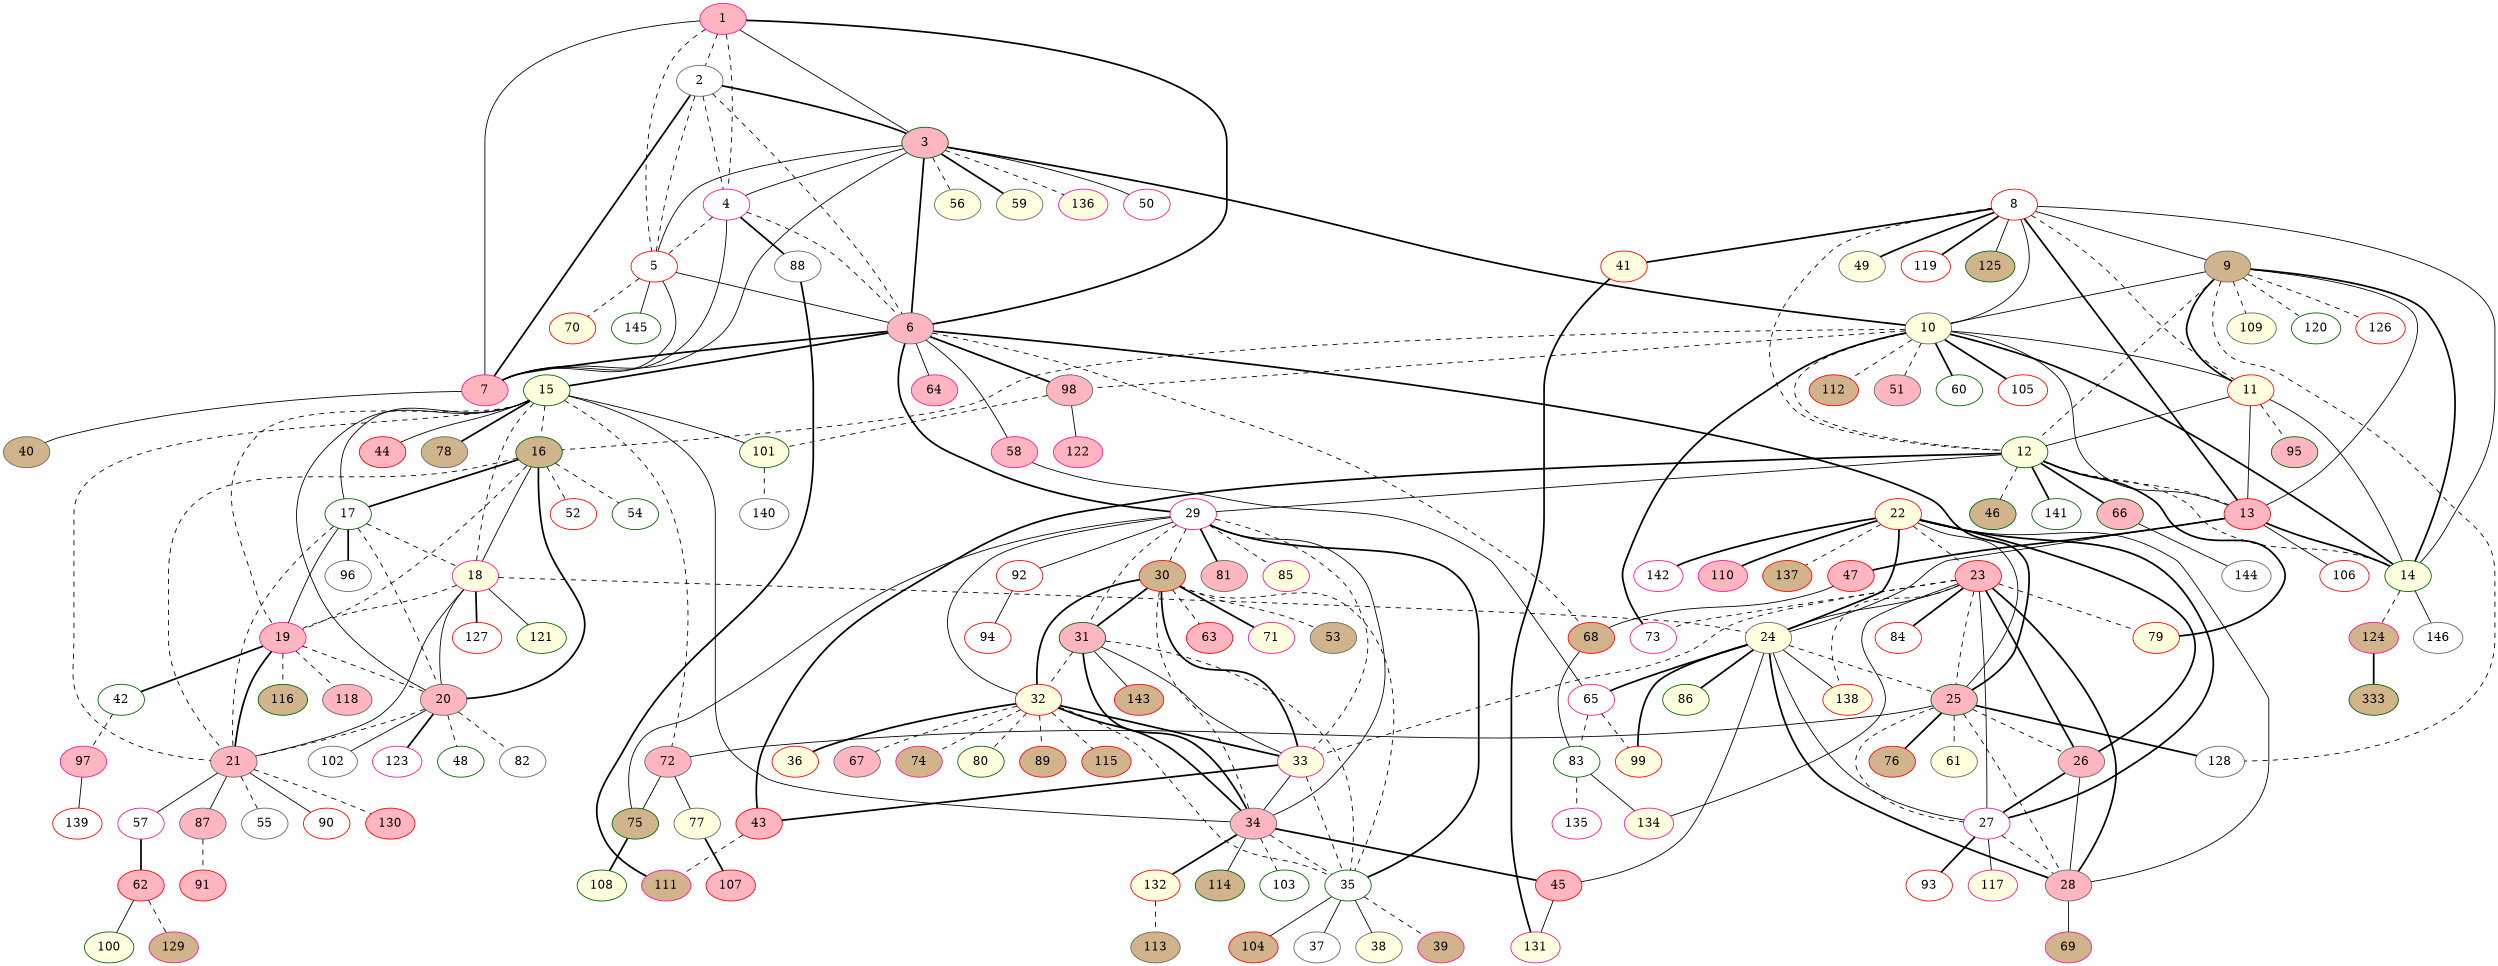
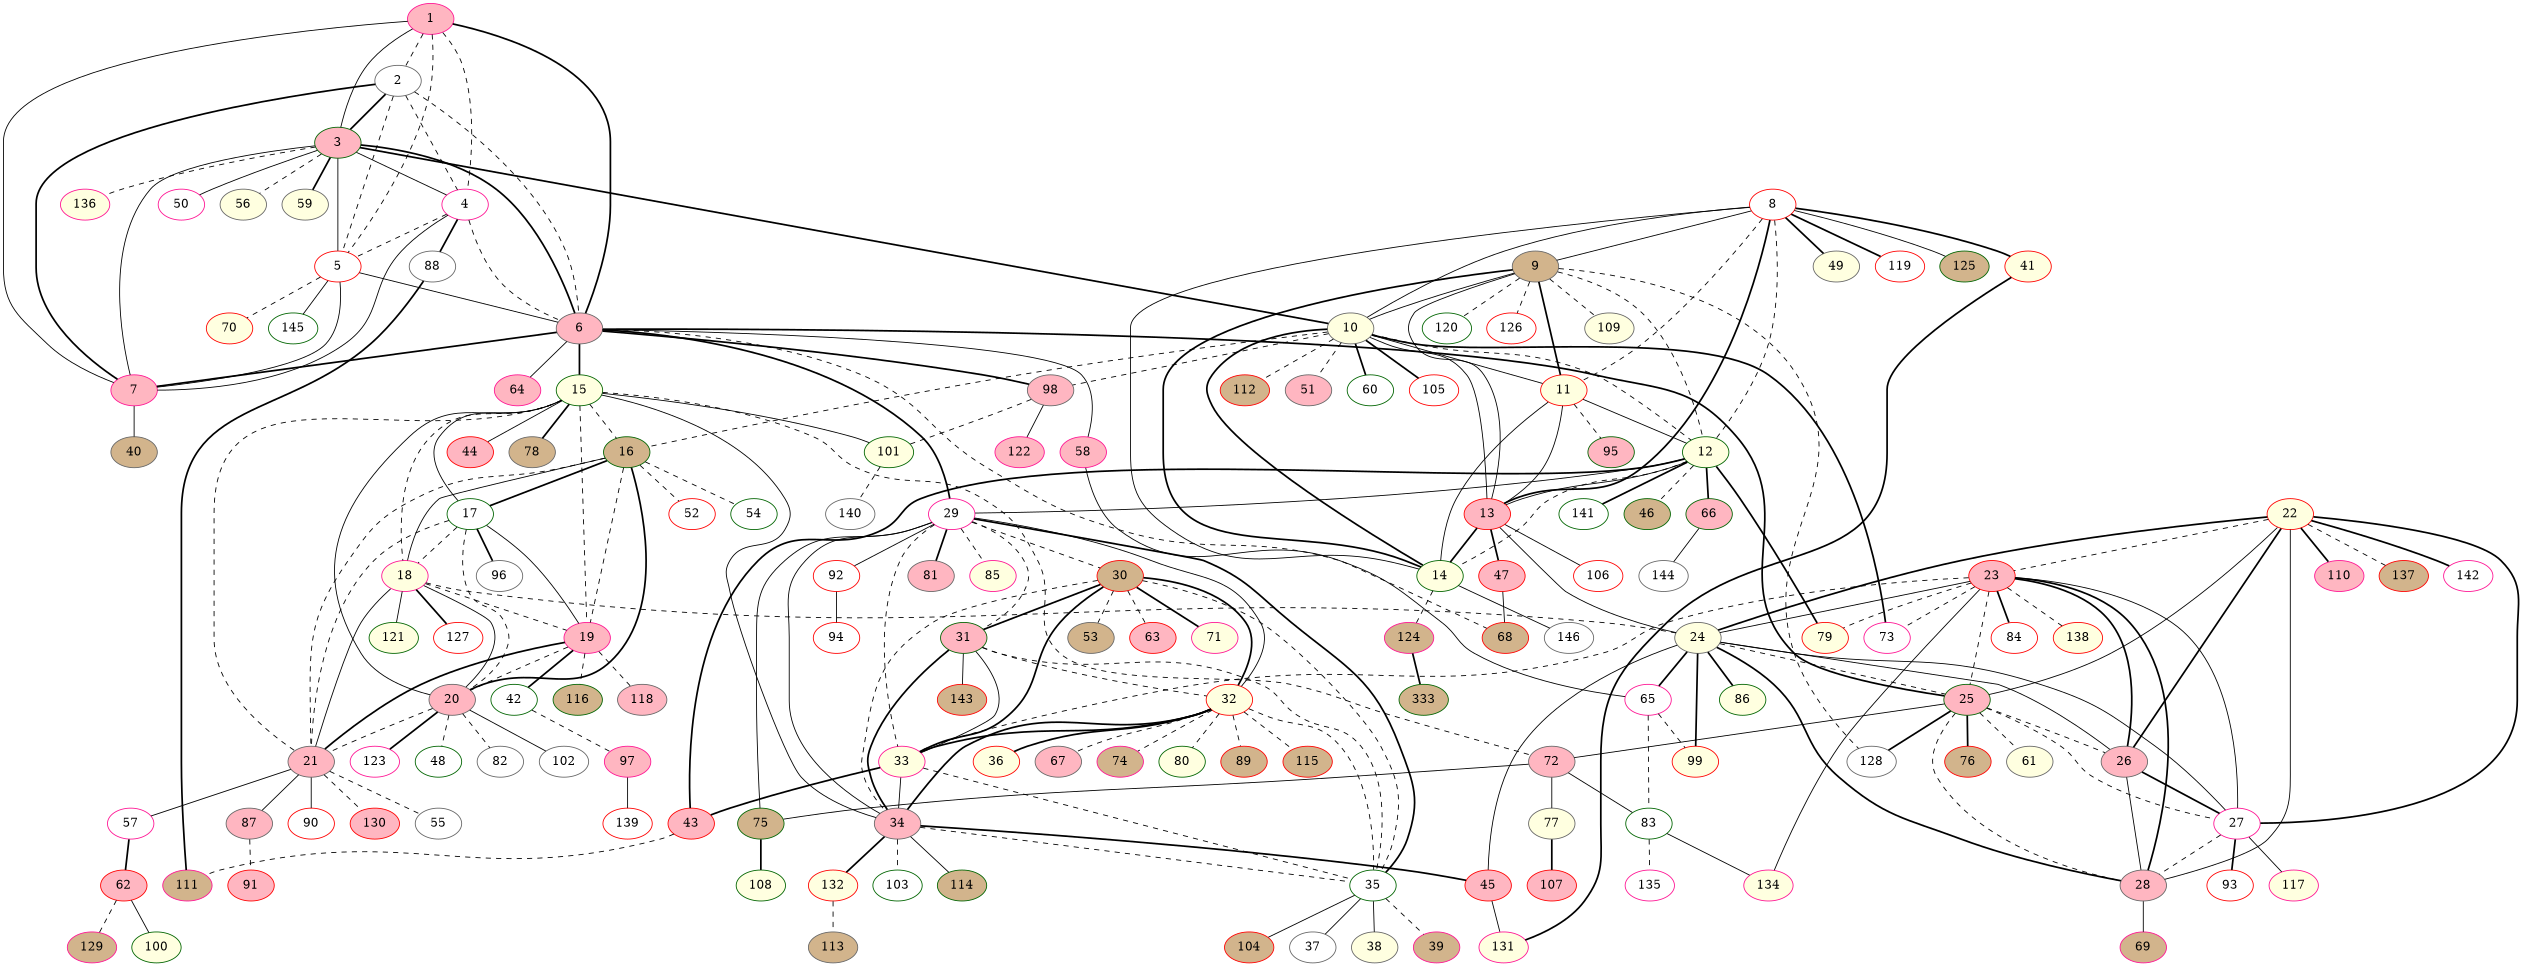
(2136, 483) -> (1597, 483)
(1808, 669) -> (1923, 673)
(1558, 697) -> (1596, 790)
